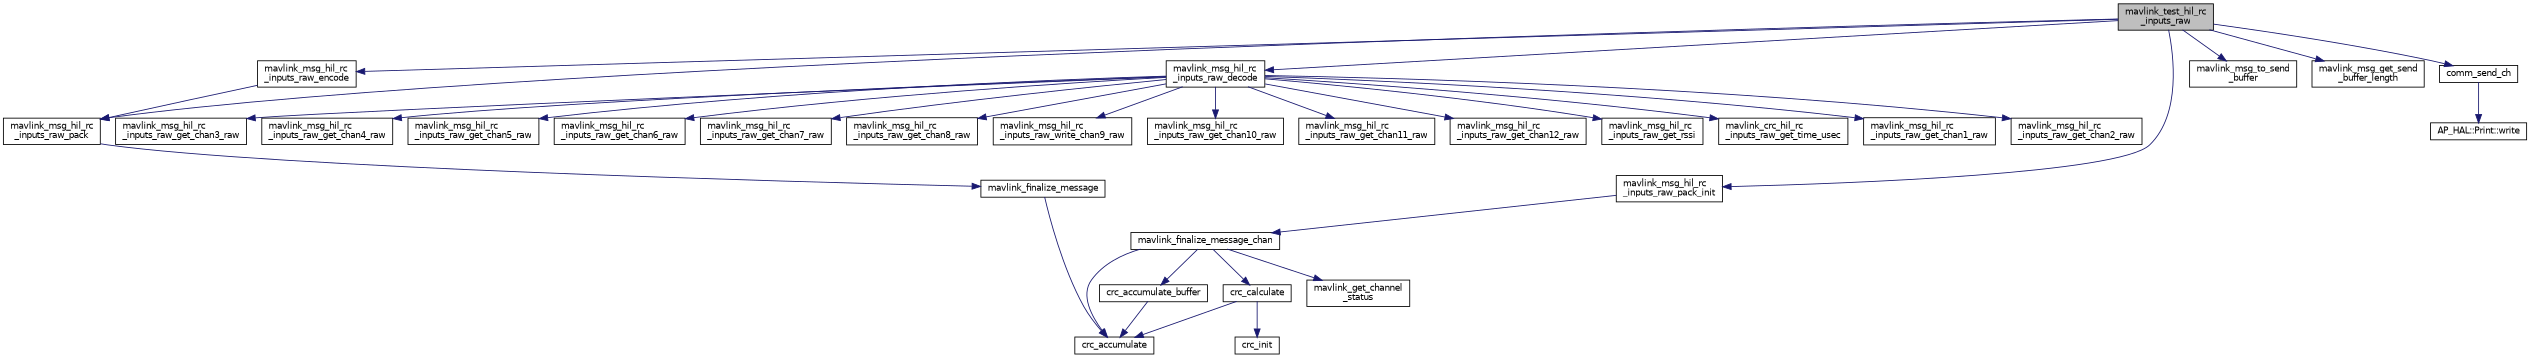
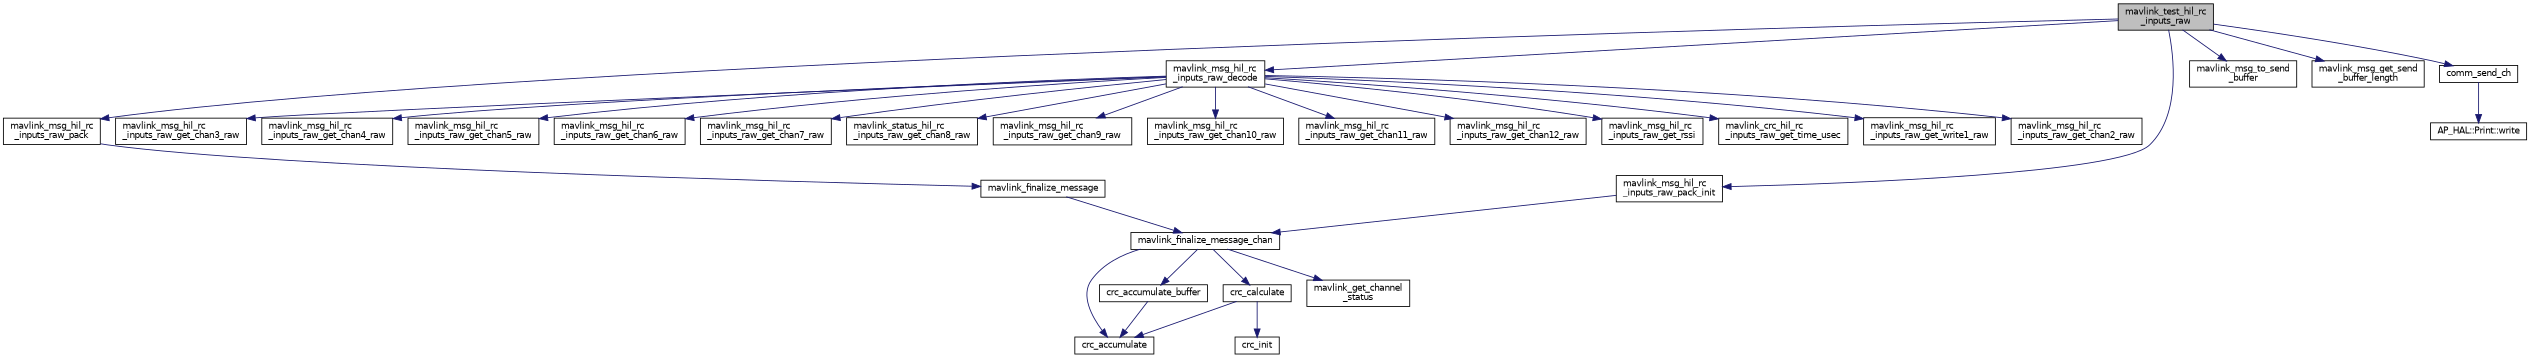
(307, 74) -> none
(912, 131) -> (912, 131)
(1062, 131) -> (1062, 131)
(1930, 131) -> (1930, 131)
(1066, 267) -> (1120, 214)
